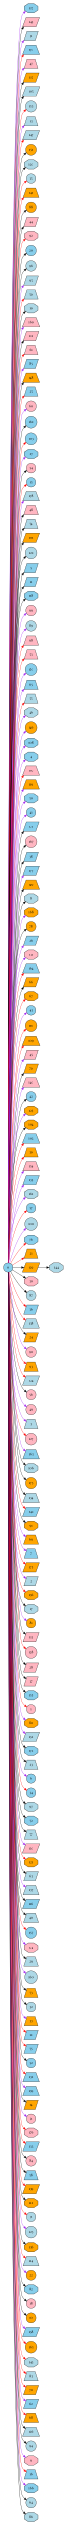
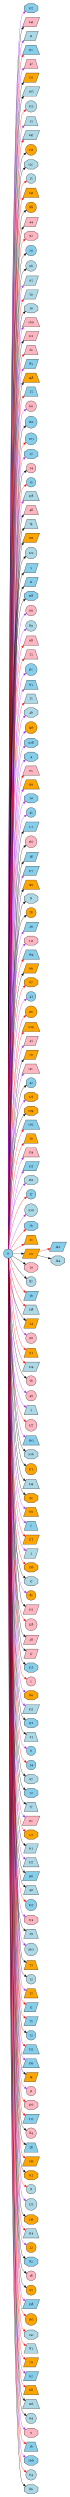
(31, 294) -> (31, 294)
(31, 912) -> none
(11, 1390) -> (43, 1250)
(10, 1886) -> (10, 1865)
